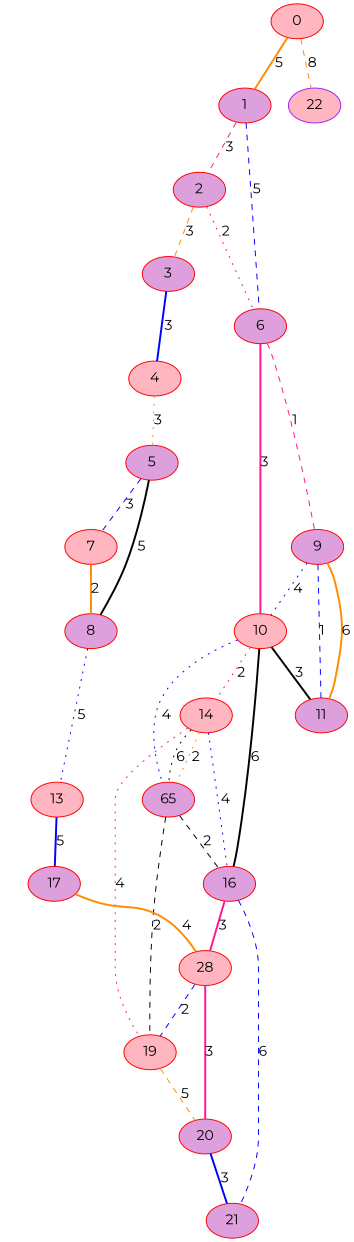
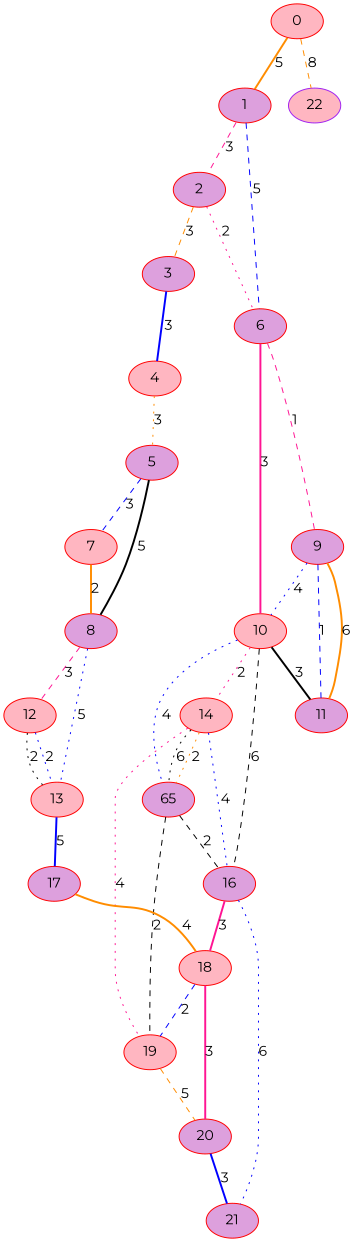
none -> (30, 715)
(249, 758) -> (249, 758)
(205, 968) -> (205, 968)
(258, 1052) -> (258, 1052)
